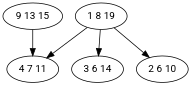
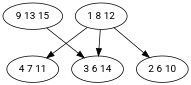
(101, 16) -> (101, 16)
(33, 39) -> (62, 40)
